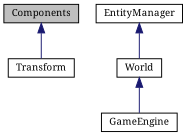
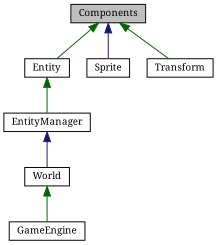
(41, 46) -> (148, 44)
none -> (47, 68)
none -> (108, 68)
(139, 100) -> (47, 209)
